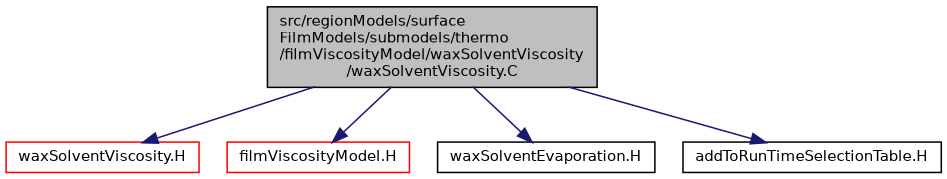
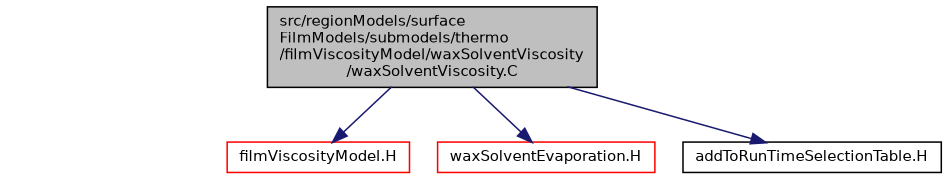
(103, 157) -> none
(546, 157) -> (546, 157)
